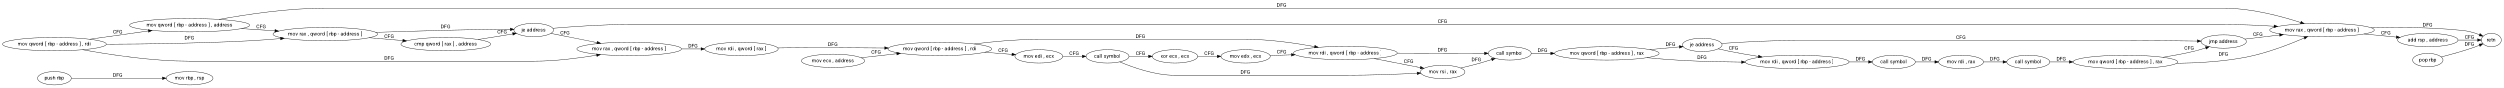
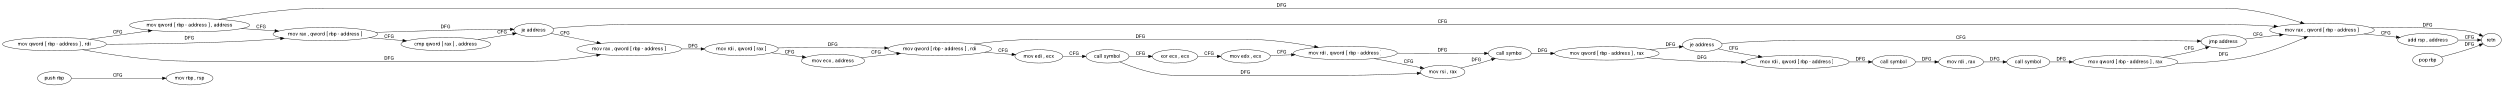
none -> (787, 55)
(118, 75) -> (118, 75)
